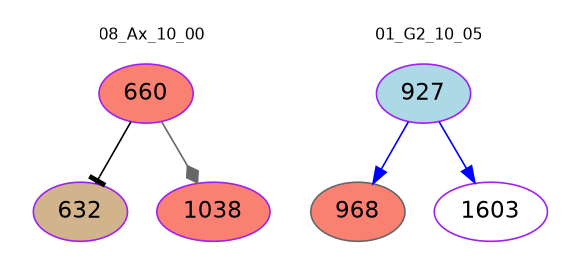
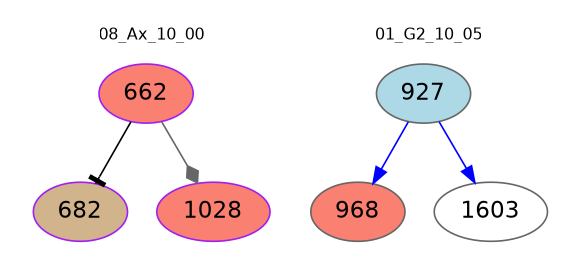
(146, 94) -> (146, 94)
(424, 94) -> (424, 94)
(80, 212) -> (80, 212)
(213, 212) -> (213, 212)
(491, 212) -> (491, 212)
